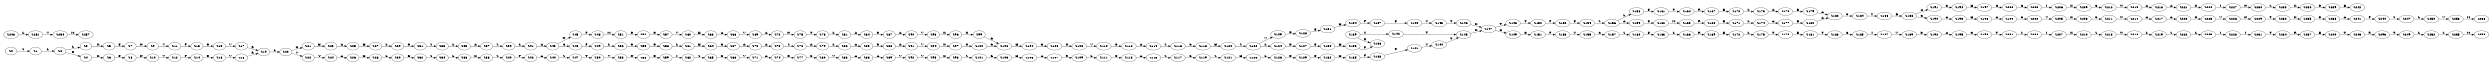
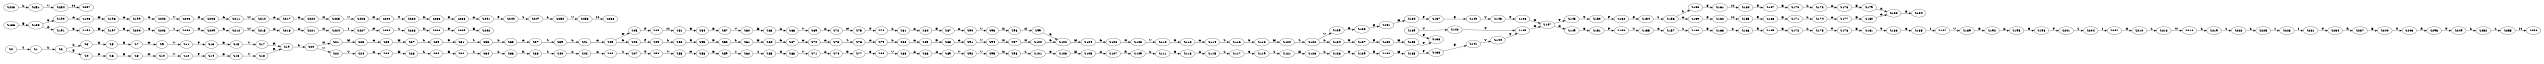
(1674, 10) -> (1733, 6)
(1871, 16) -> none
(520, 56) -> (572, 52)
